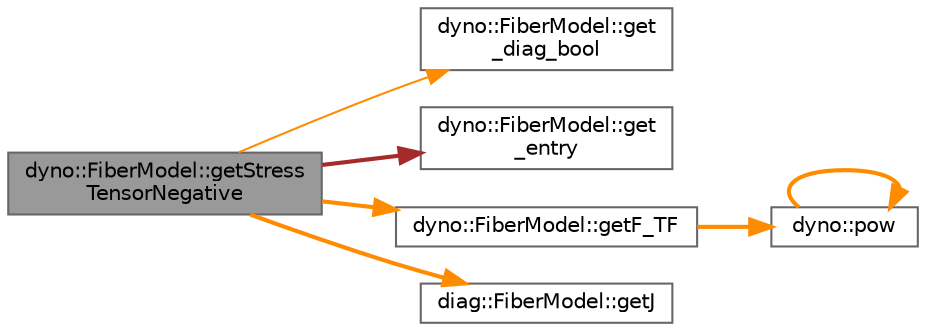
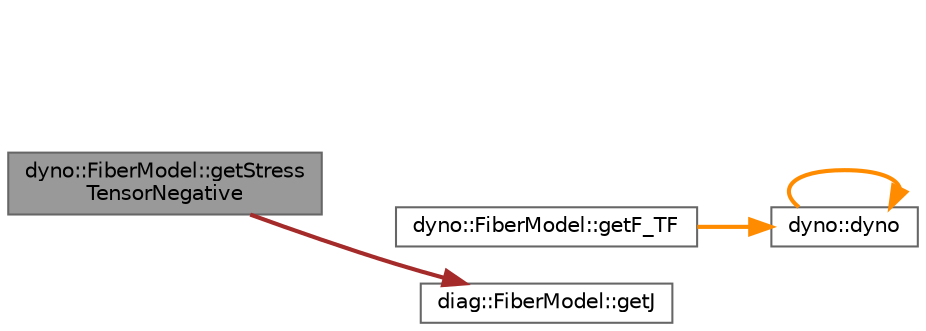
(547, 39) -> none
(547, 138) -> none
(348, 204) -> none
(845, 227) -> (845, 227)
(347, 248) -> (347, 248)
